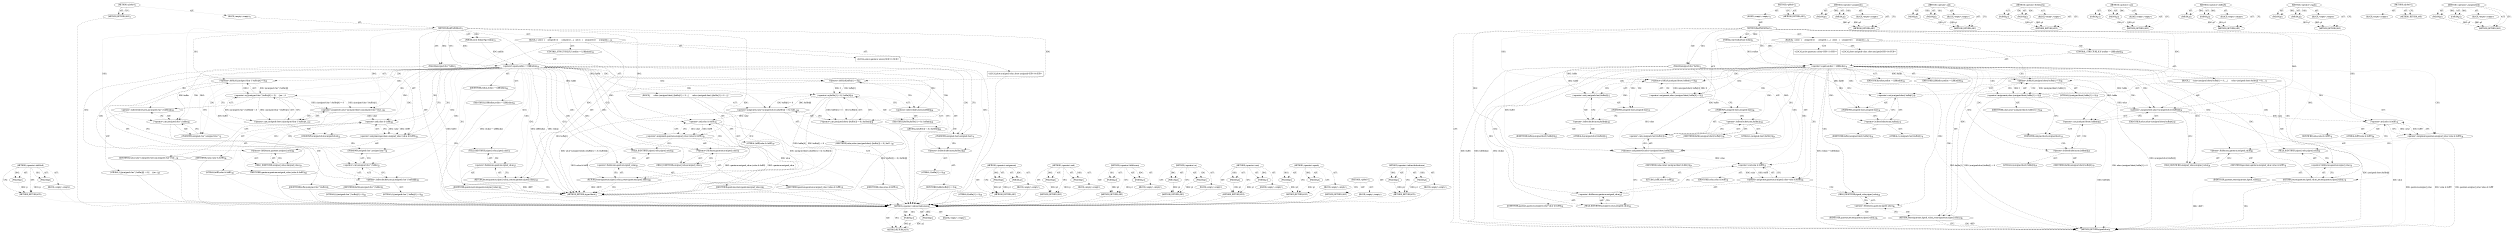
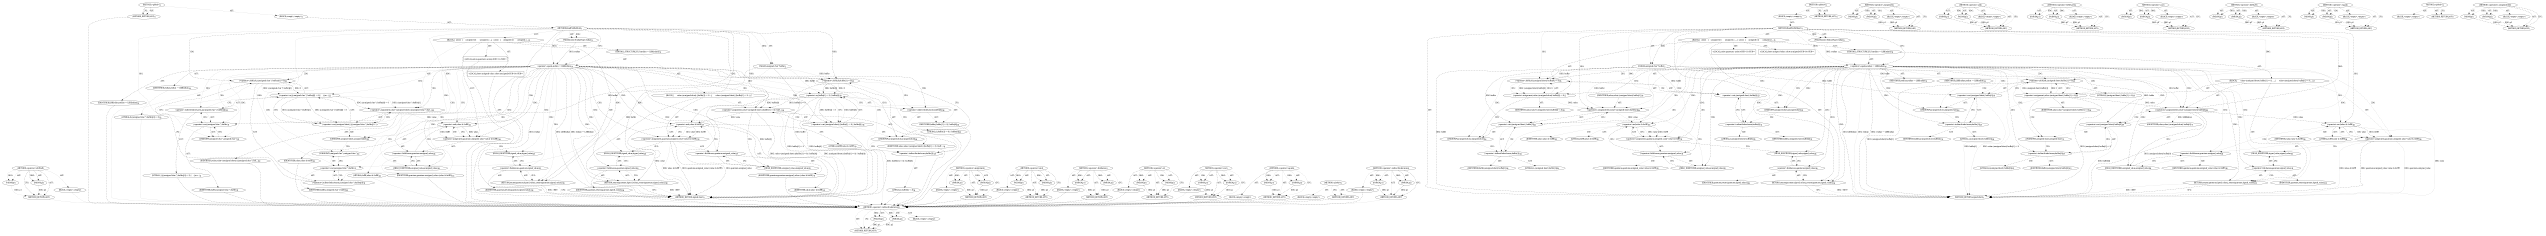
none -> (188, 95)
none -> (1539, 110)
(2157, 116) -> (2185, 117)
(1657, 158) -> (1617, 102)
(941, 187) -> none
(403, 195) -> none
(970, 195) -> none
